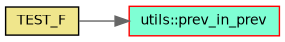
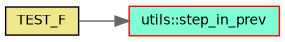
(204, 21) -> (204, 21)
